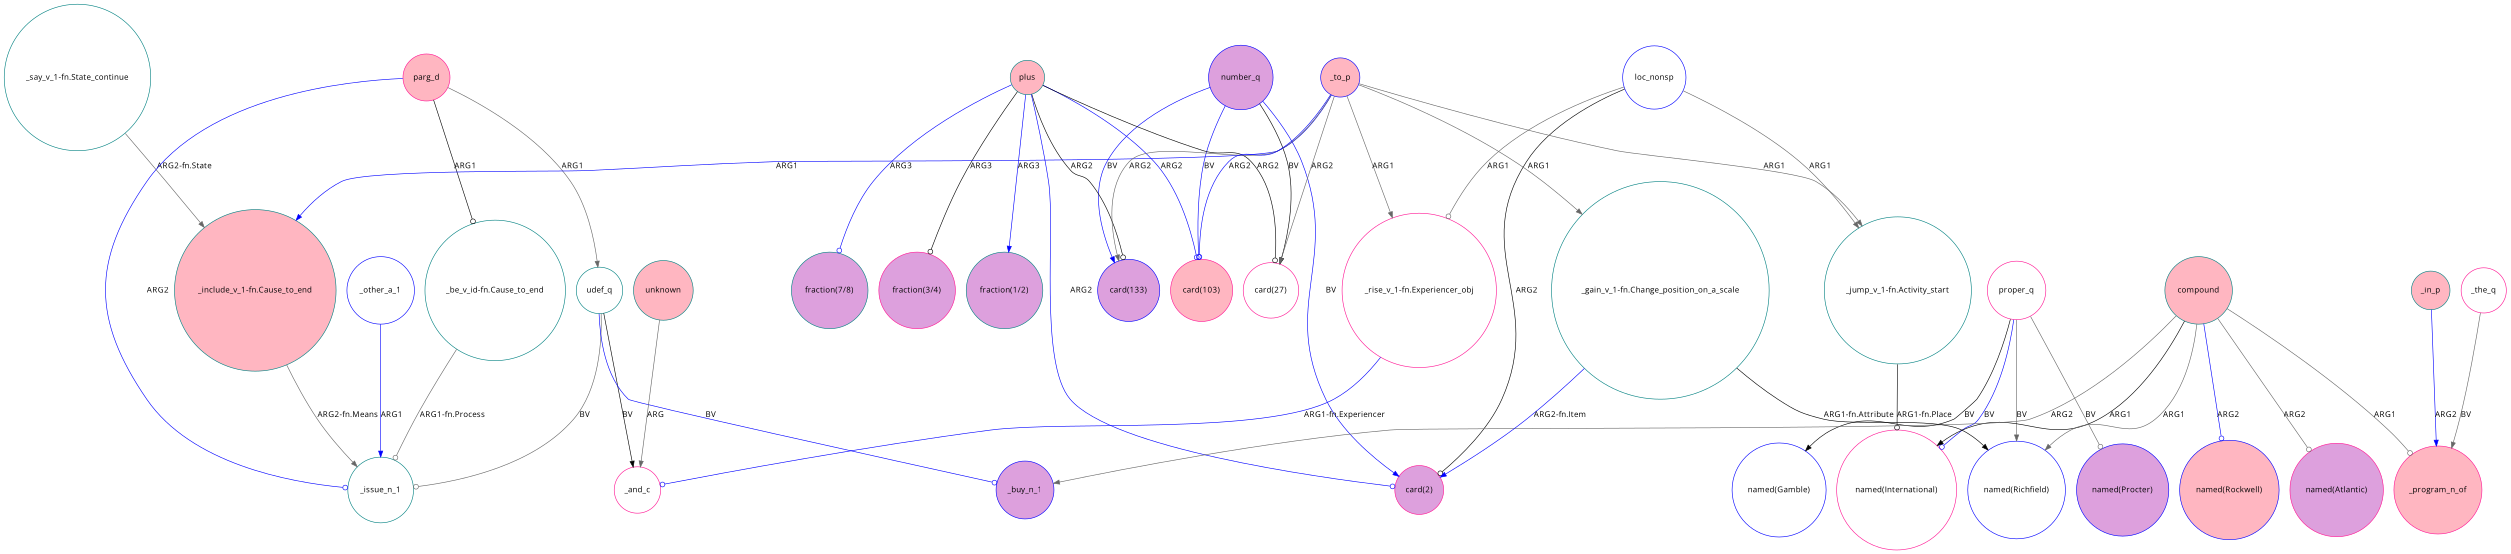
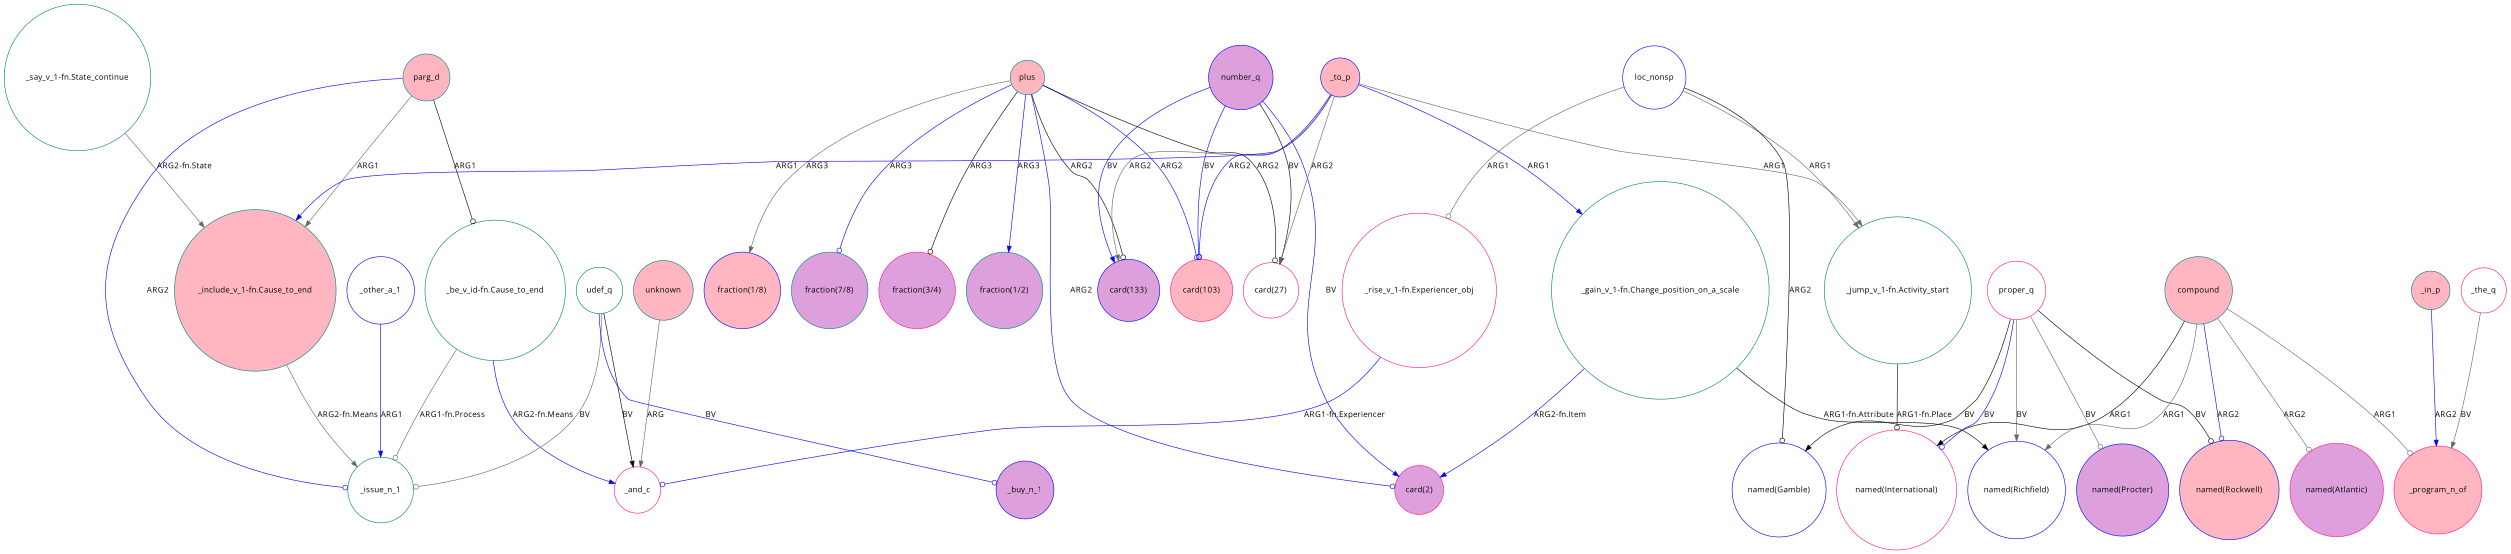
(426, 77) -> (426, 77)
(1474, 137) -> (1474, 137)
(1369, 154) -> none
(547, 155) -> (360, 159)
(1507, 265) -> (1790, 237)
none -> (742, 290)
none -> (2124, 377)
(1633, 428) -> none
none -> (531, 440)
